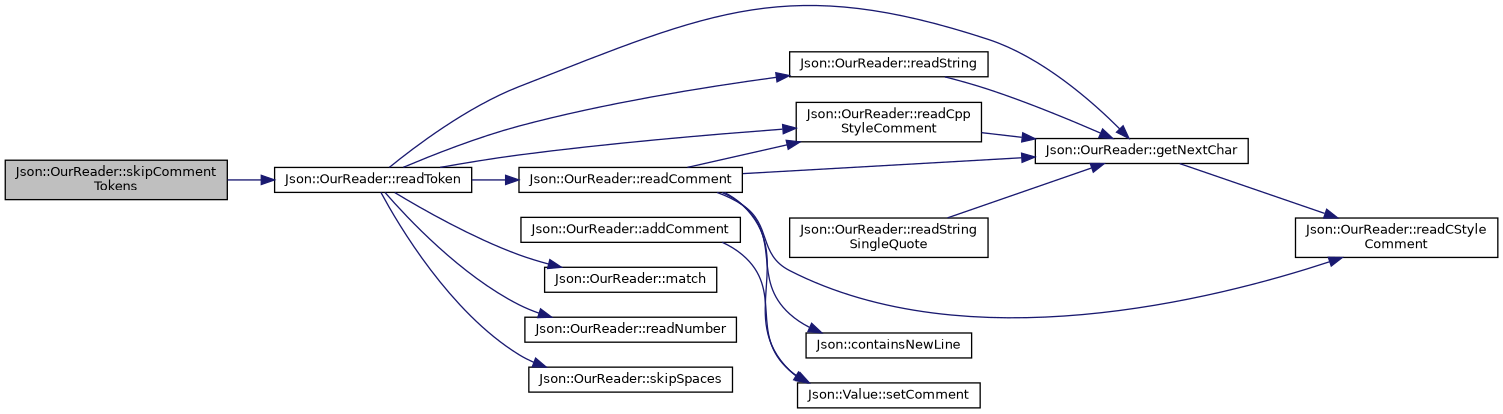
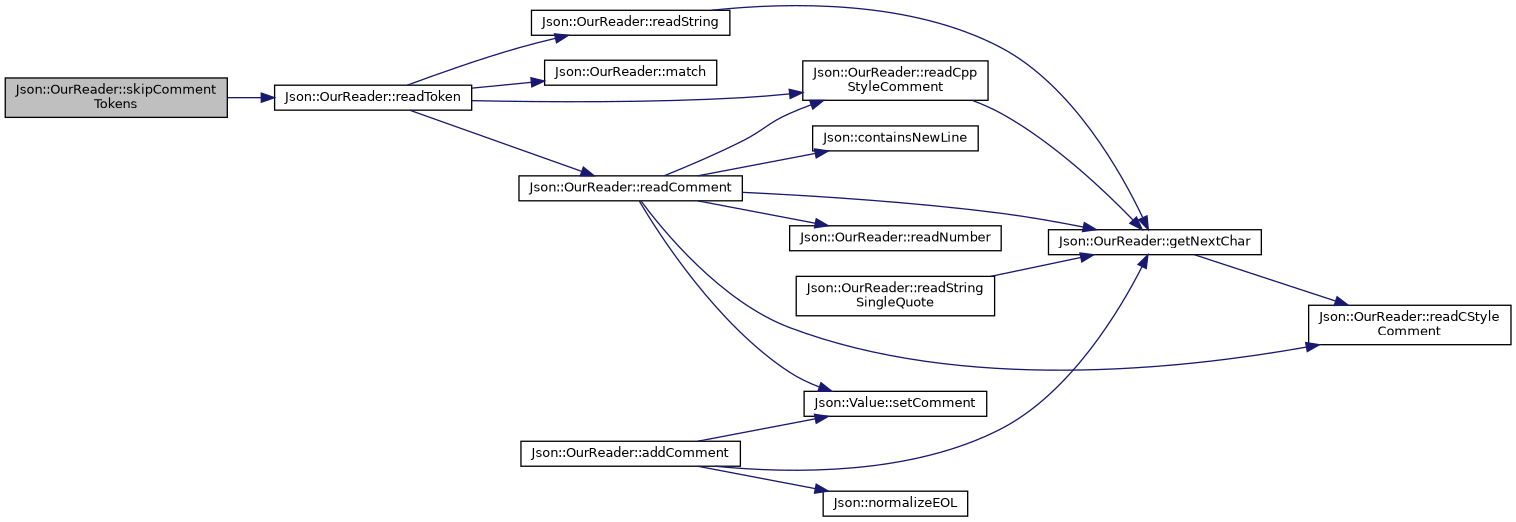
(753, 10) -> (967, 444)
(455, 262) -> (757, 212)
(631, 380) -> none
none -> (895, 504)
